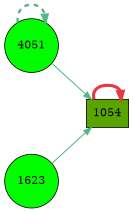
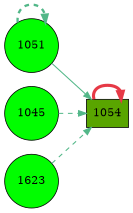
(32, 46) -> (32, 46)
none -> (32, 113)
(69, 148) -> (69, 148)
